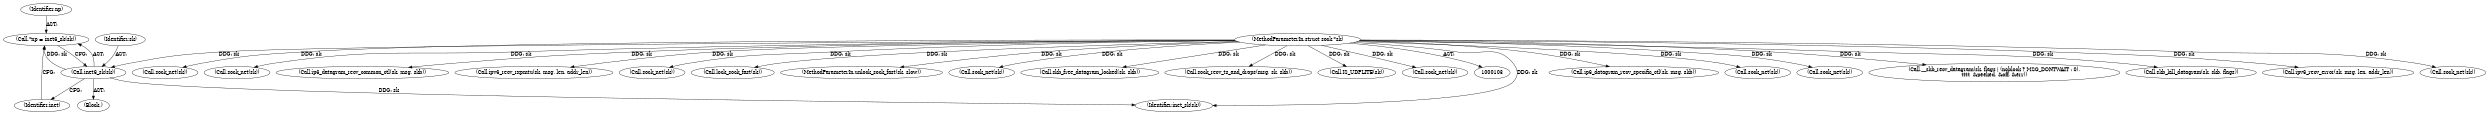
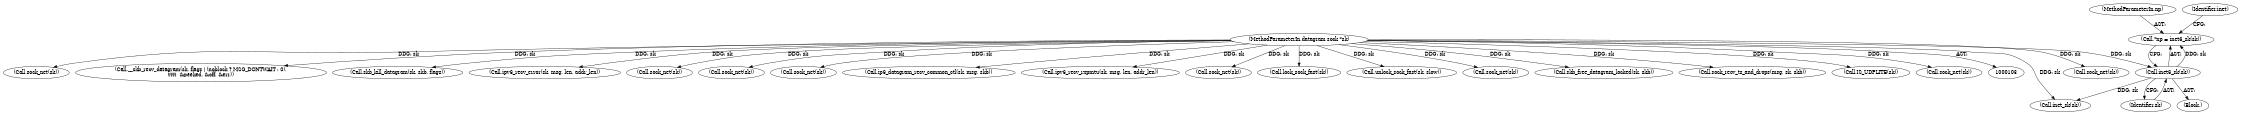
(46, 10) -> (2133, 10)
(1298, 40) -> (1299, 40)
(861, 73) -> (1402, 73)
(1634, 73) -> none
(69, 88) -> (2148, 86)
(1174, 106) -> (2060, 106)
